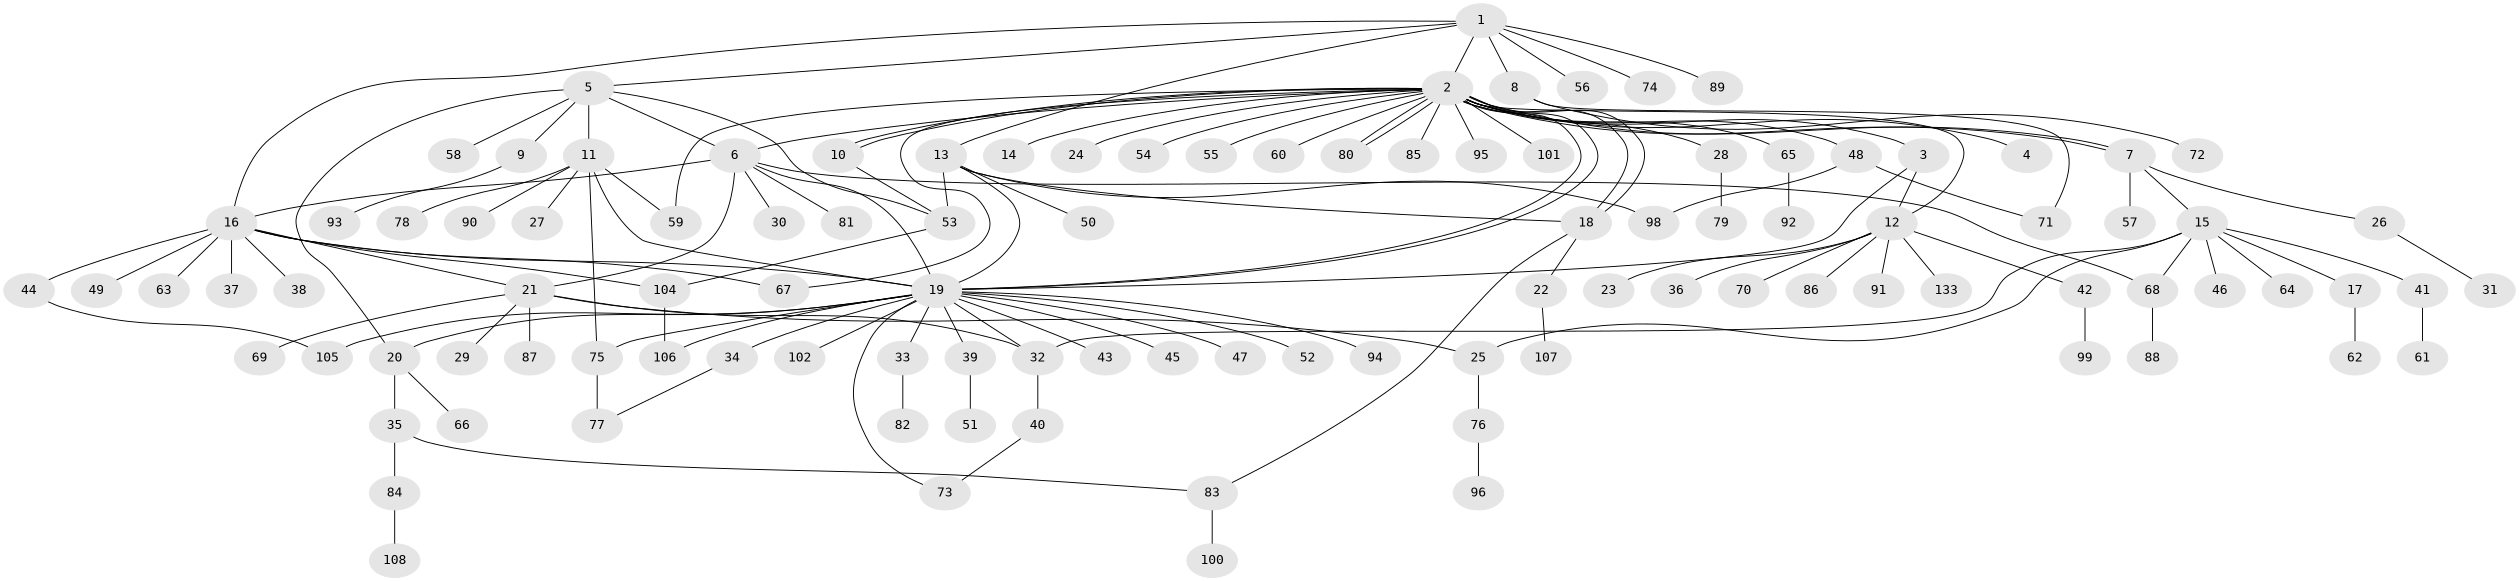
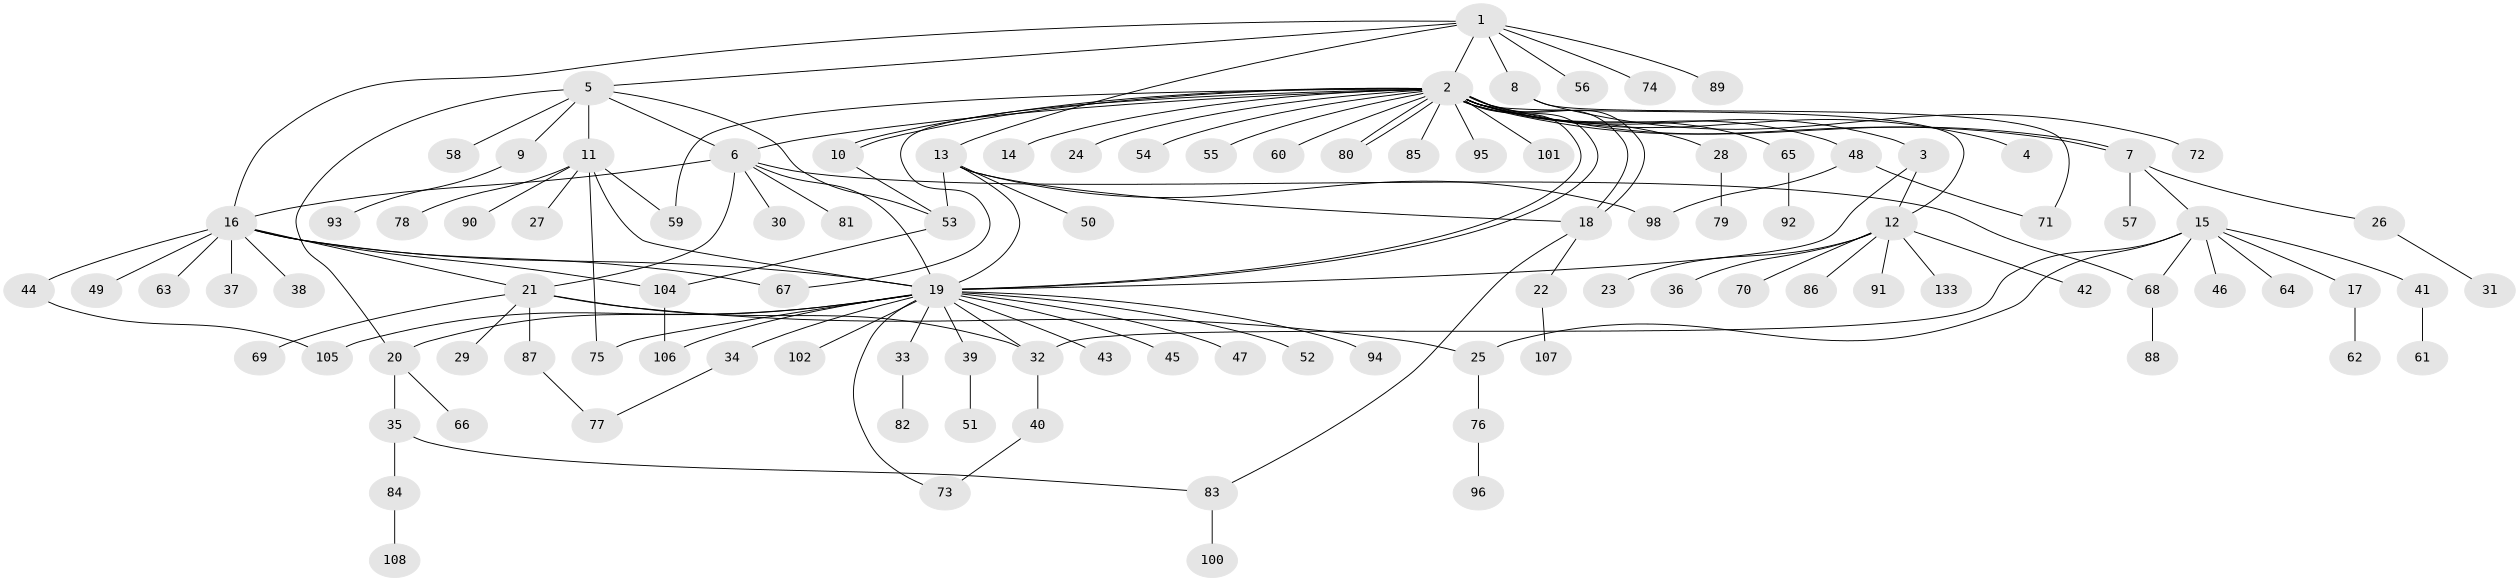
(2085, 358) -> none
(597, 392) -> (563, 392)
